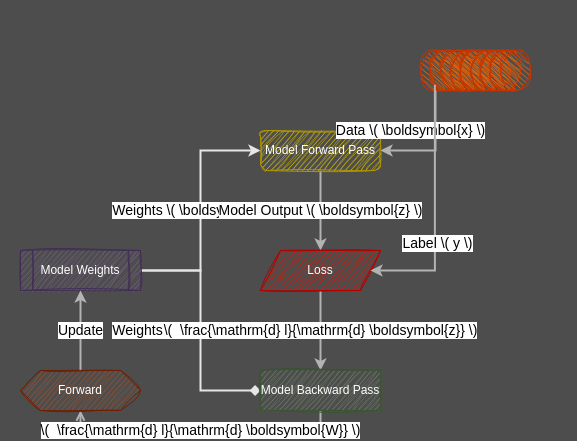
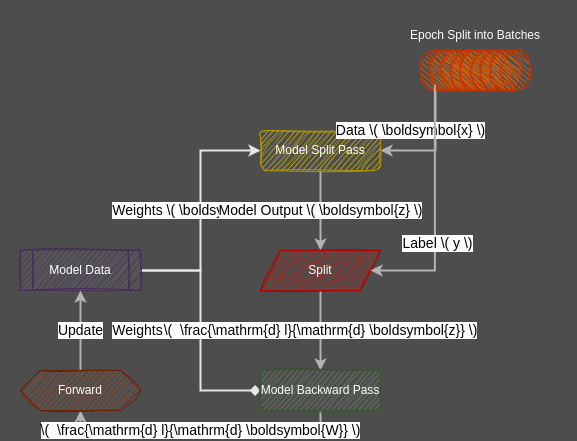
none -> (476, 36)
(321, 151) -> (321, 151)
(81, 271) -> (81, 271)
(321, 271) -> (321, 271)
(81, 419) -> (81, 421)
